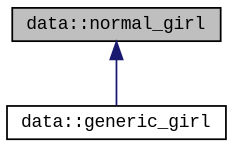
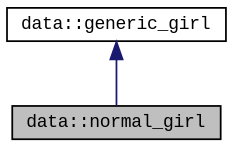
(116, 83) -> (116, 83)
